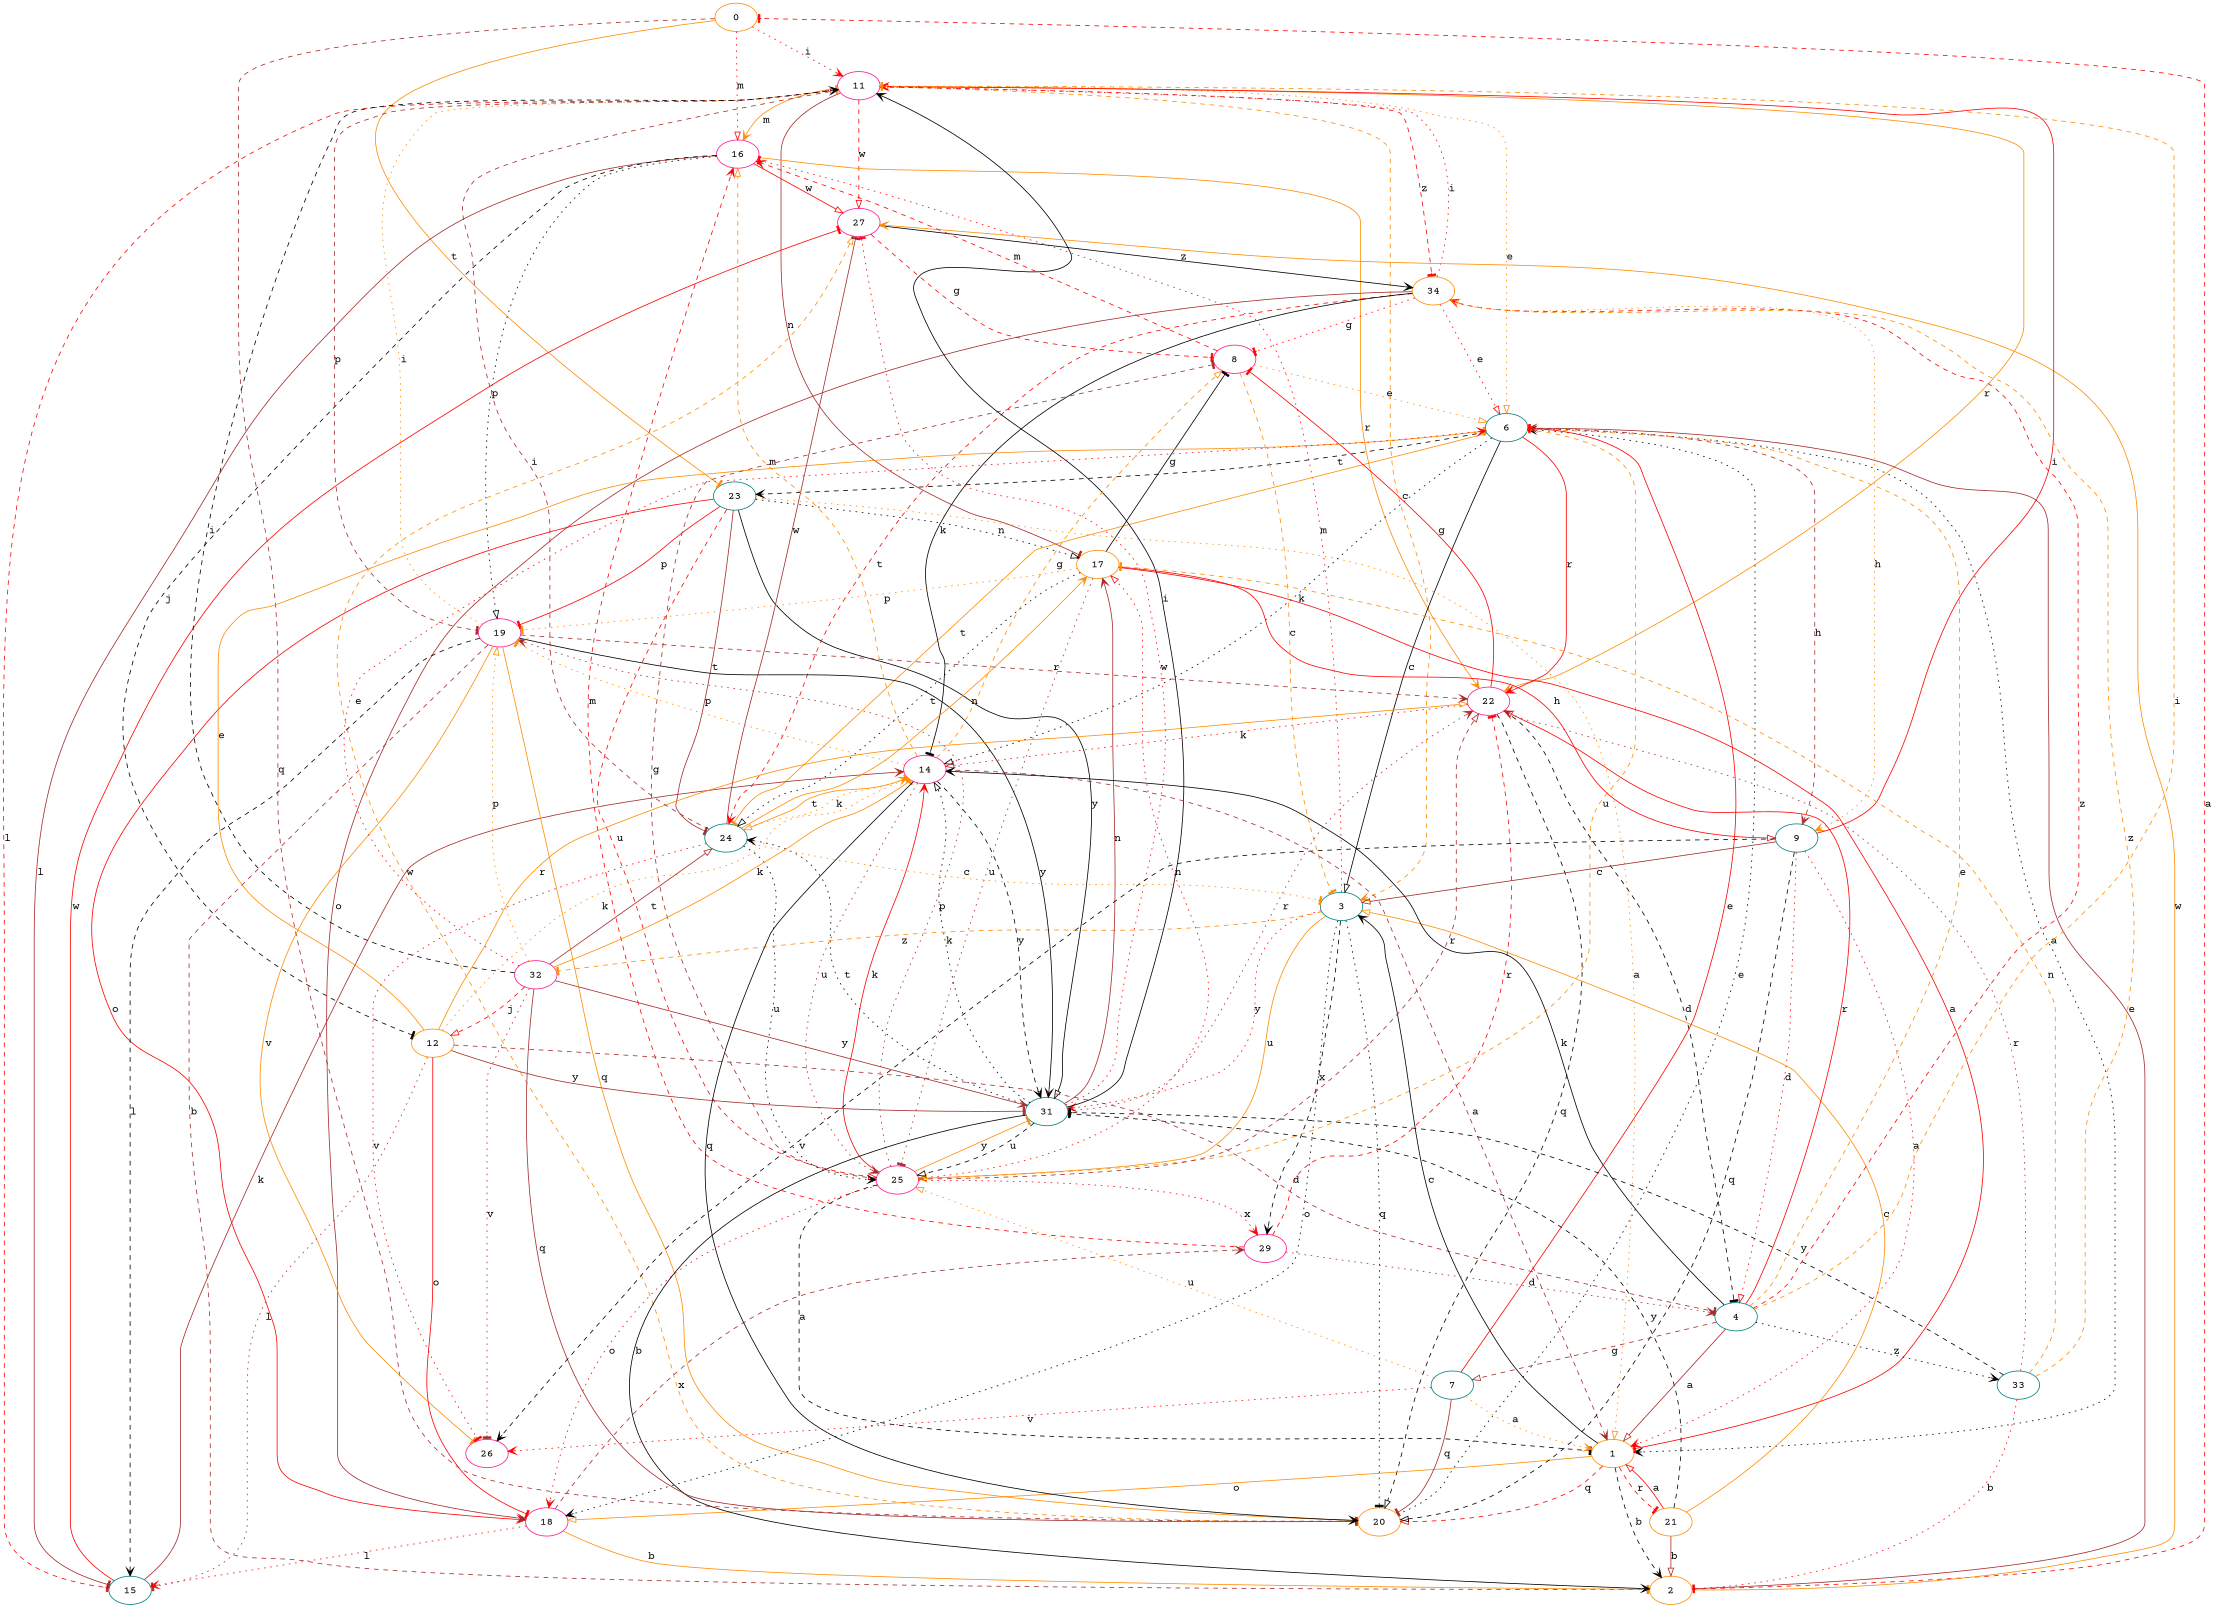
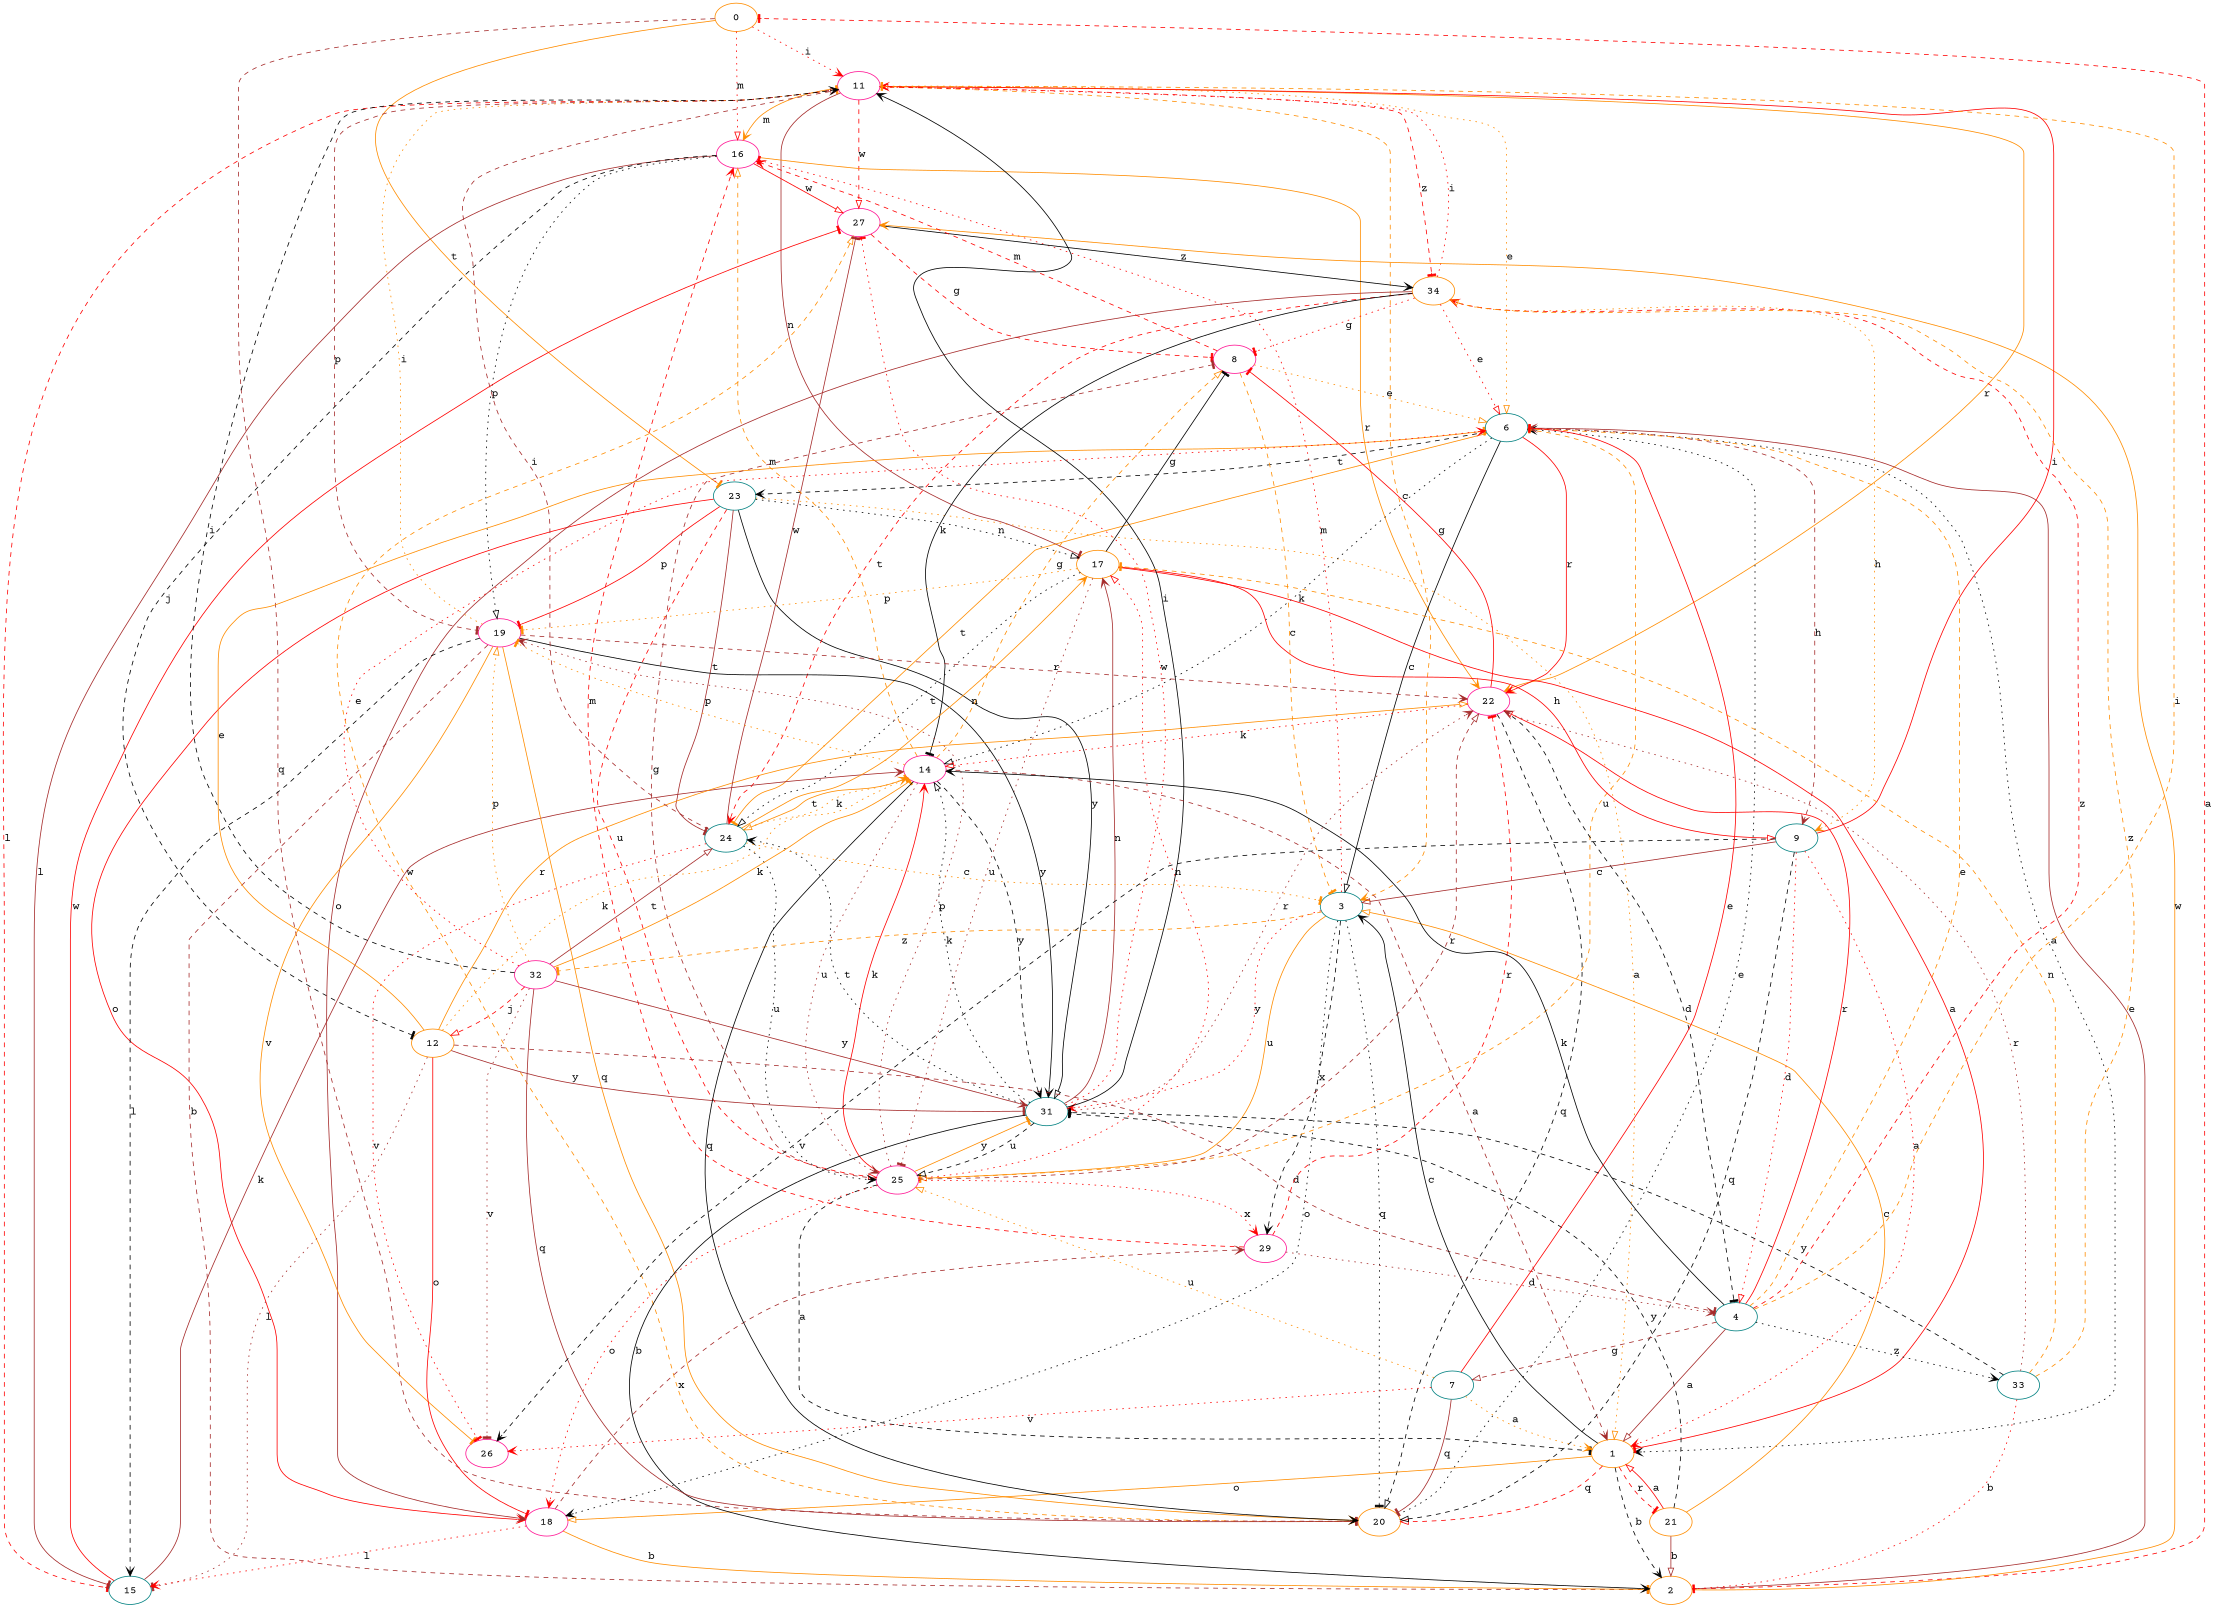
(1555, 1001) -> (1554, 1003)
